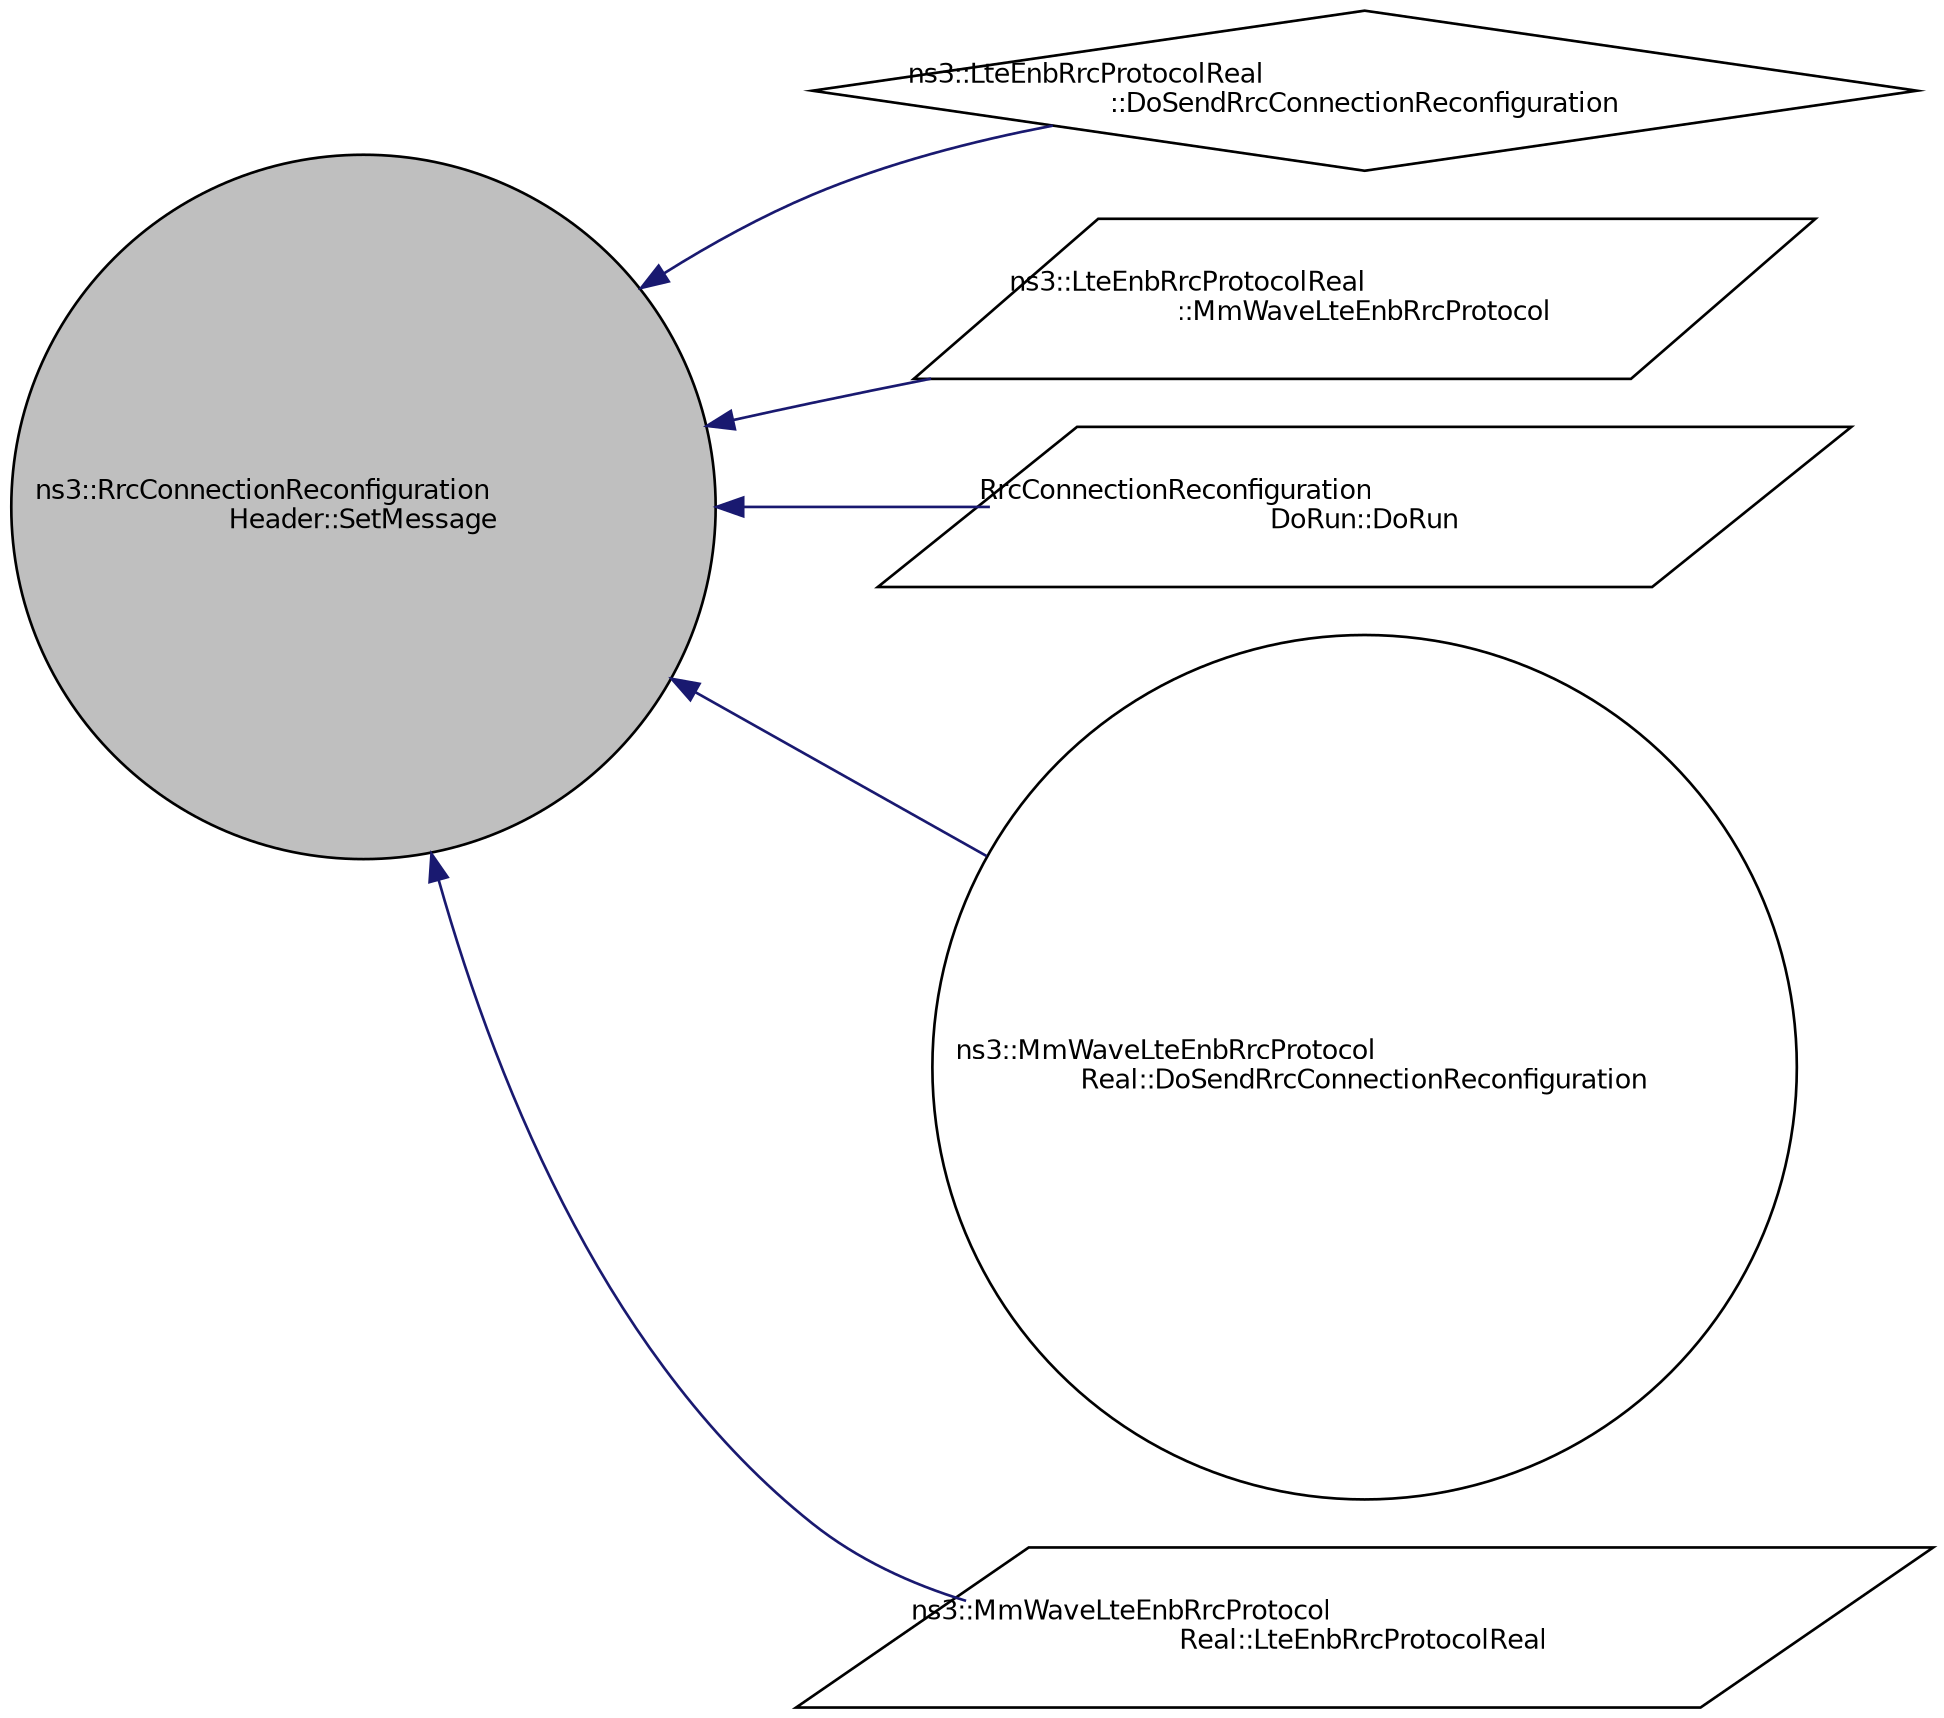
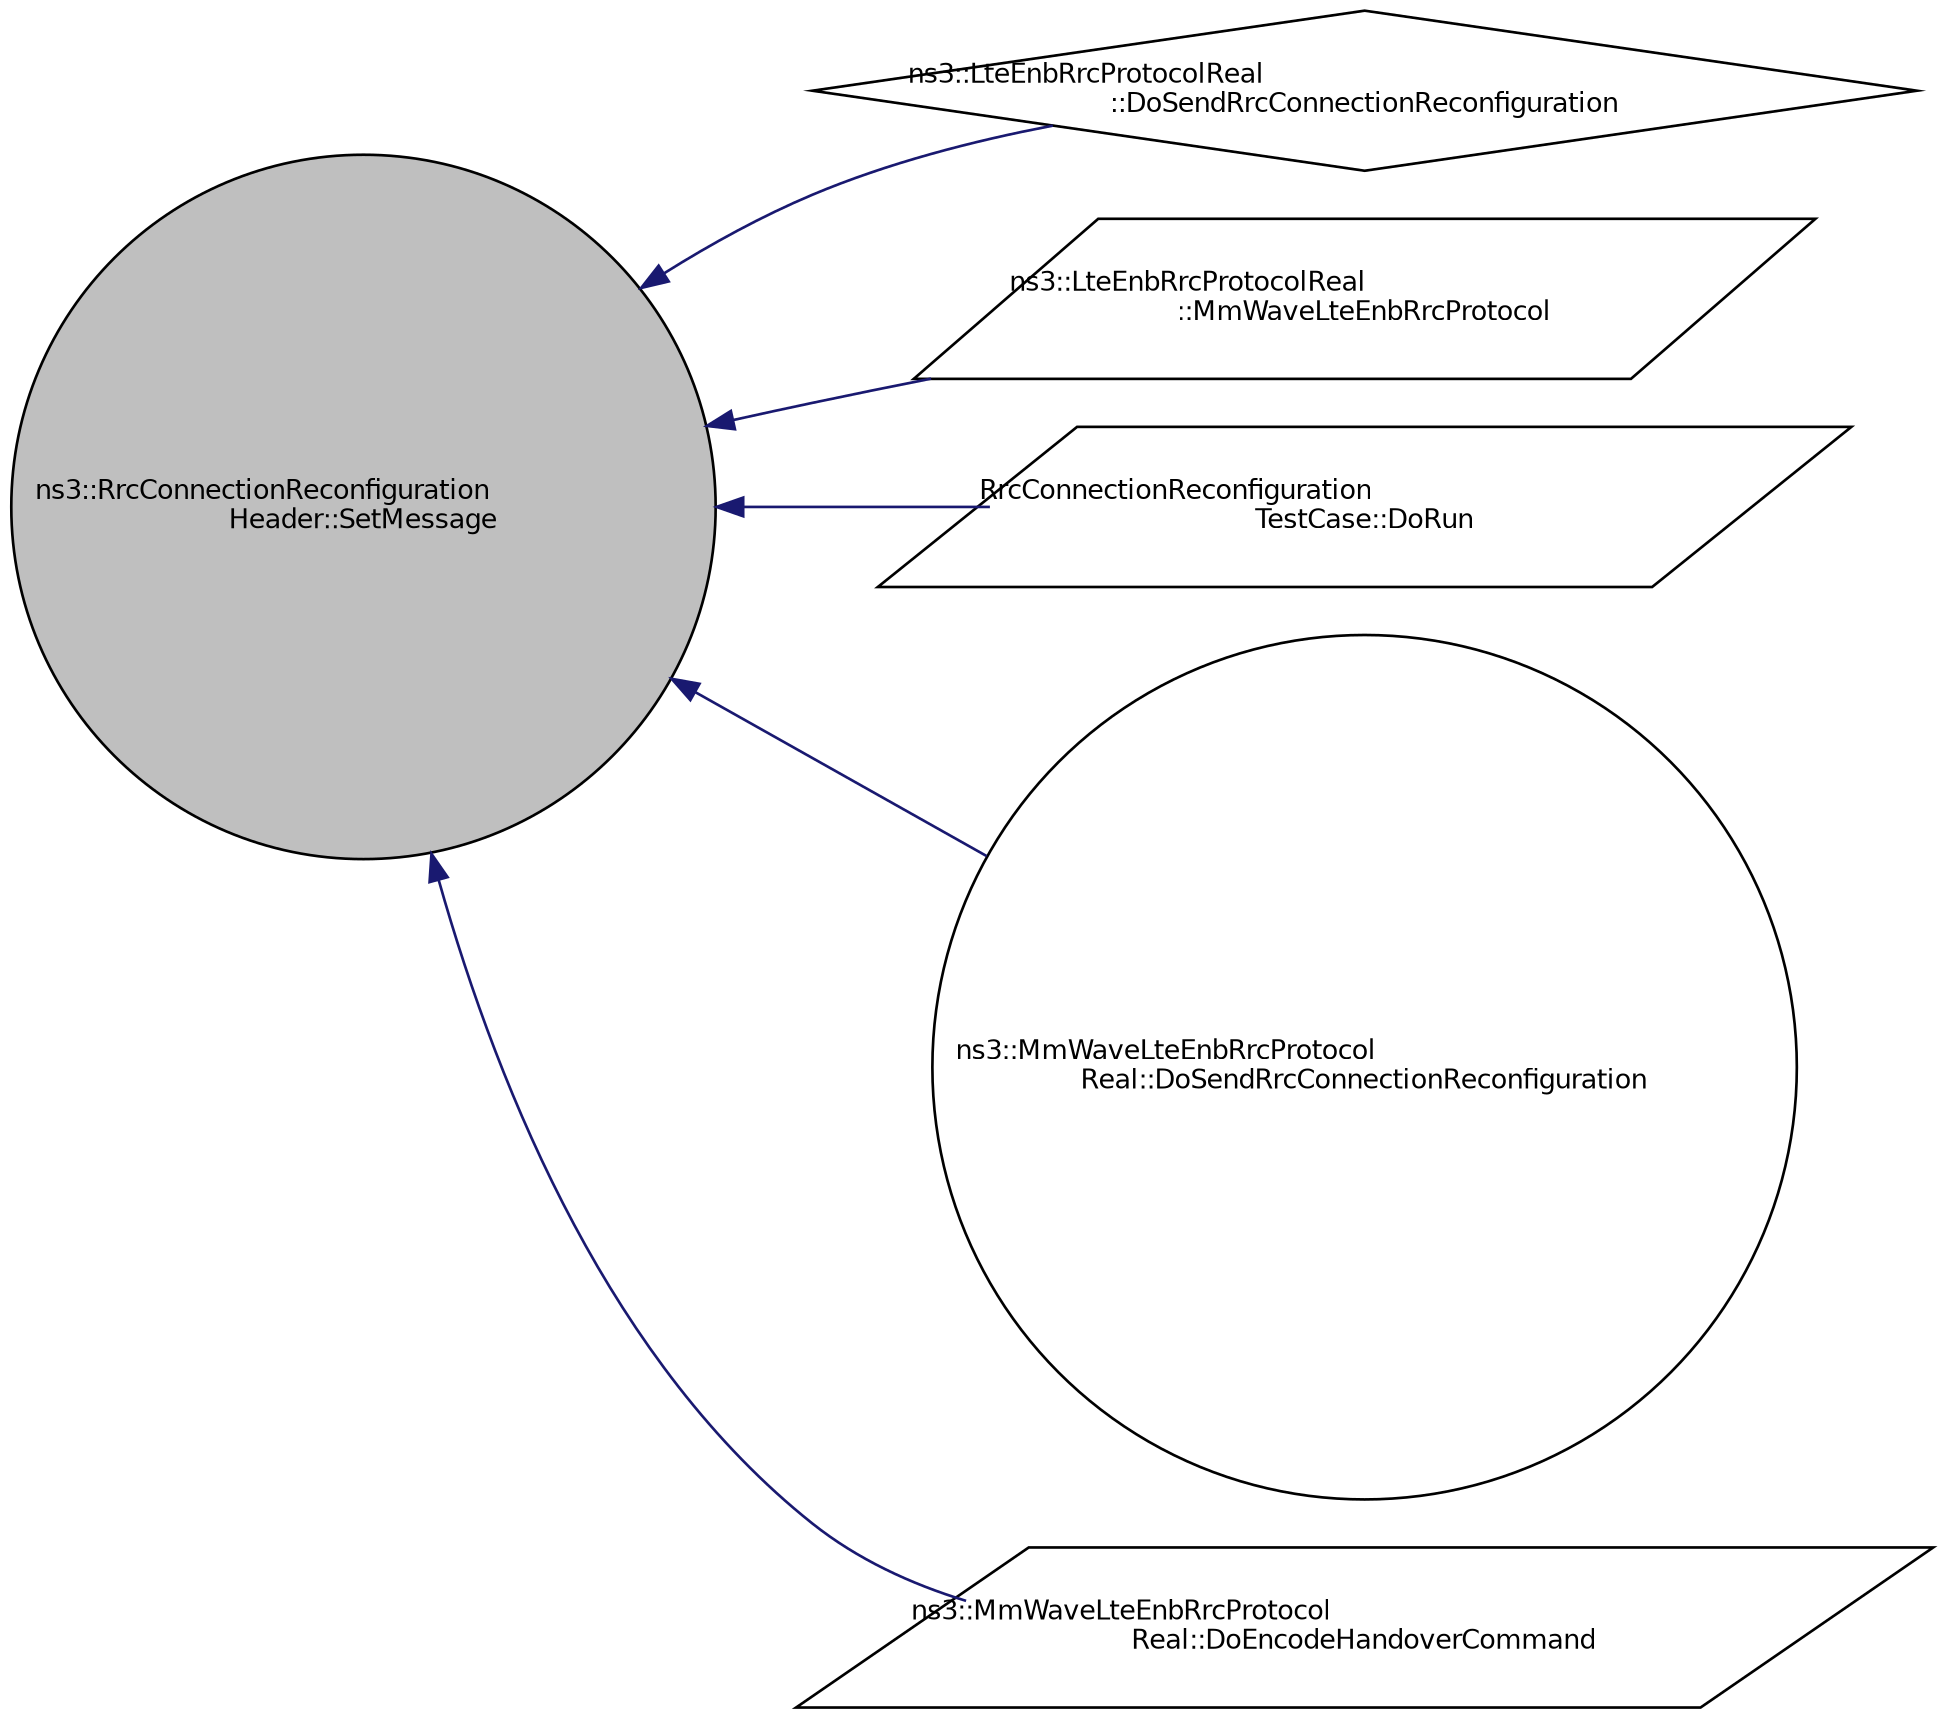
(1365, 507) -> (1365, 507)
(1365, 1628) -> (1365, 1628)
